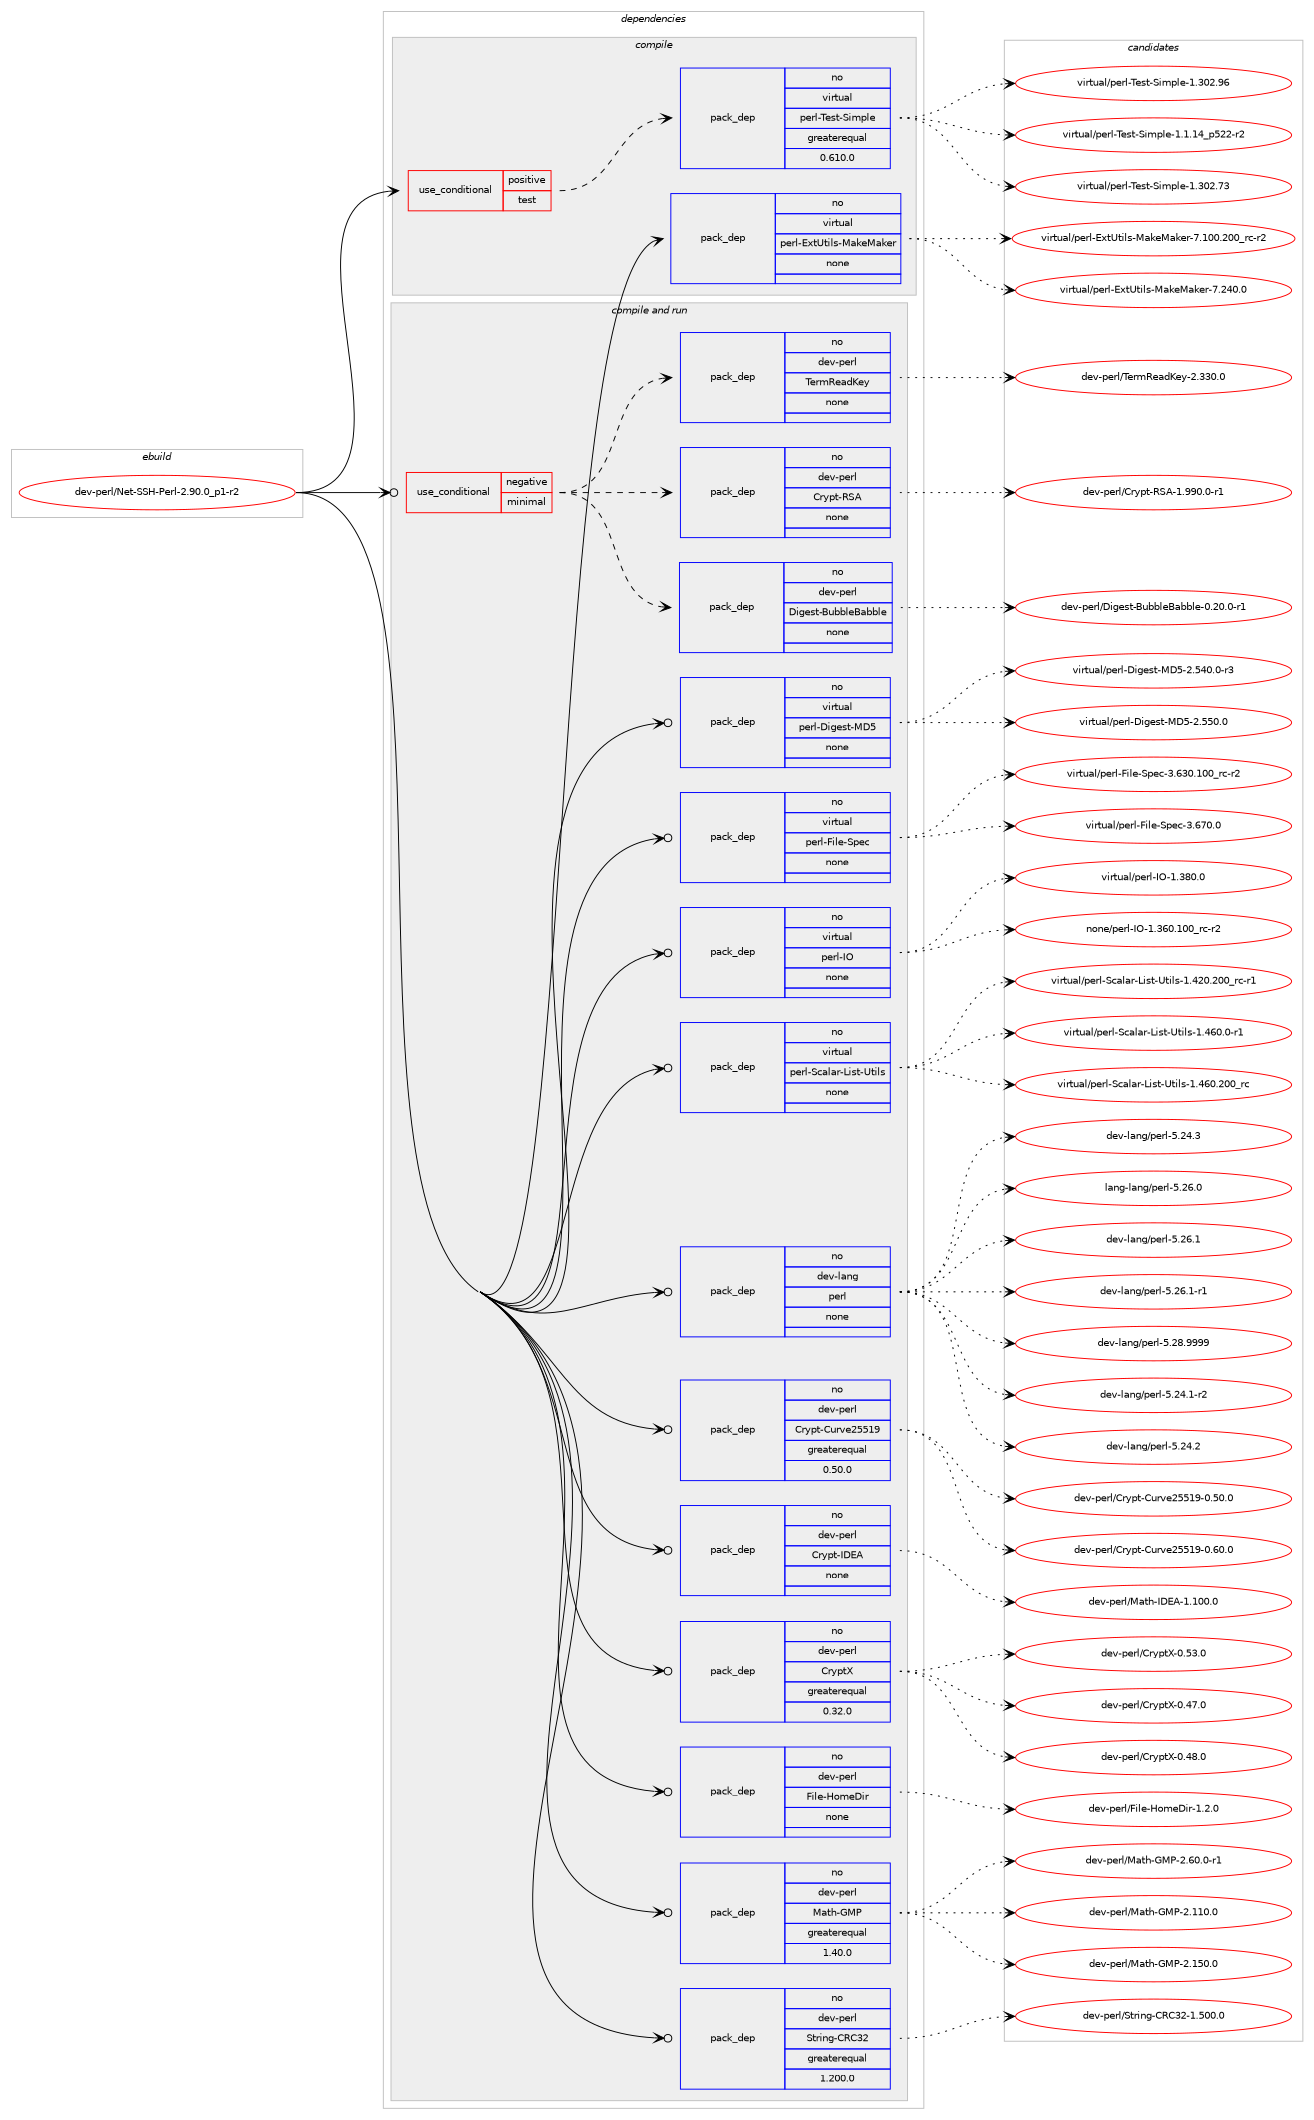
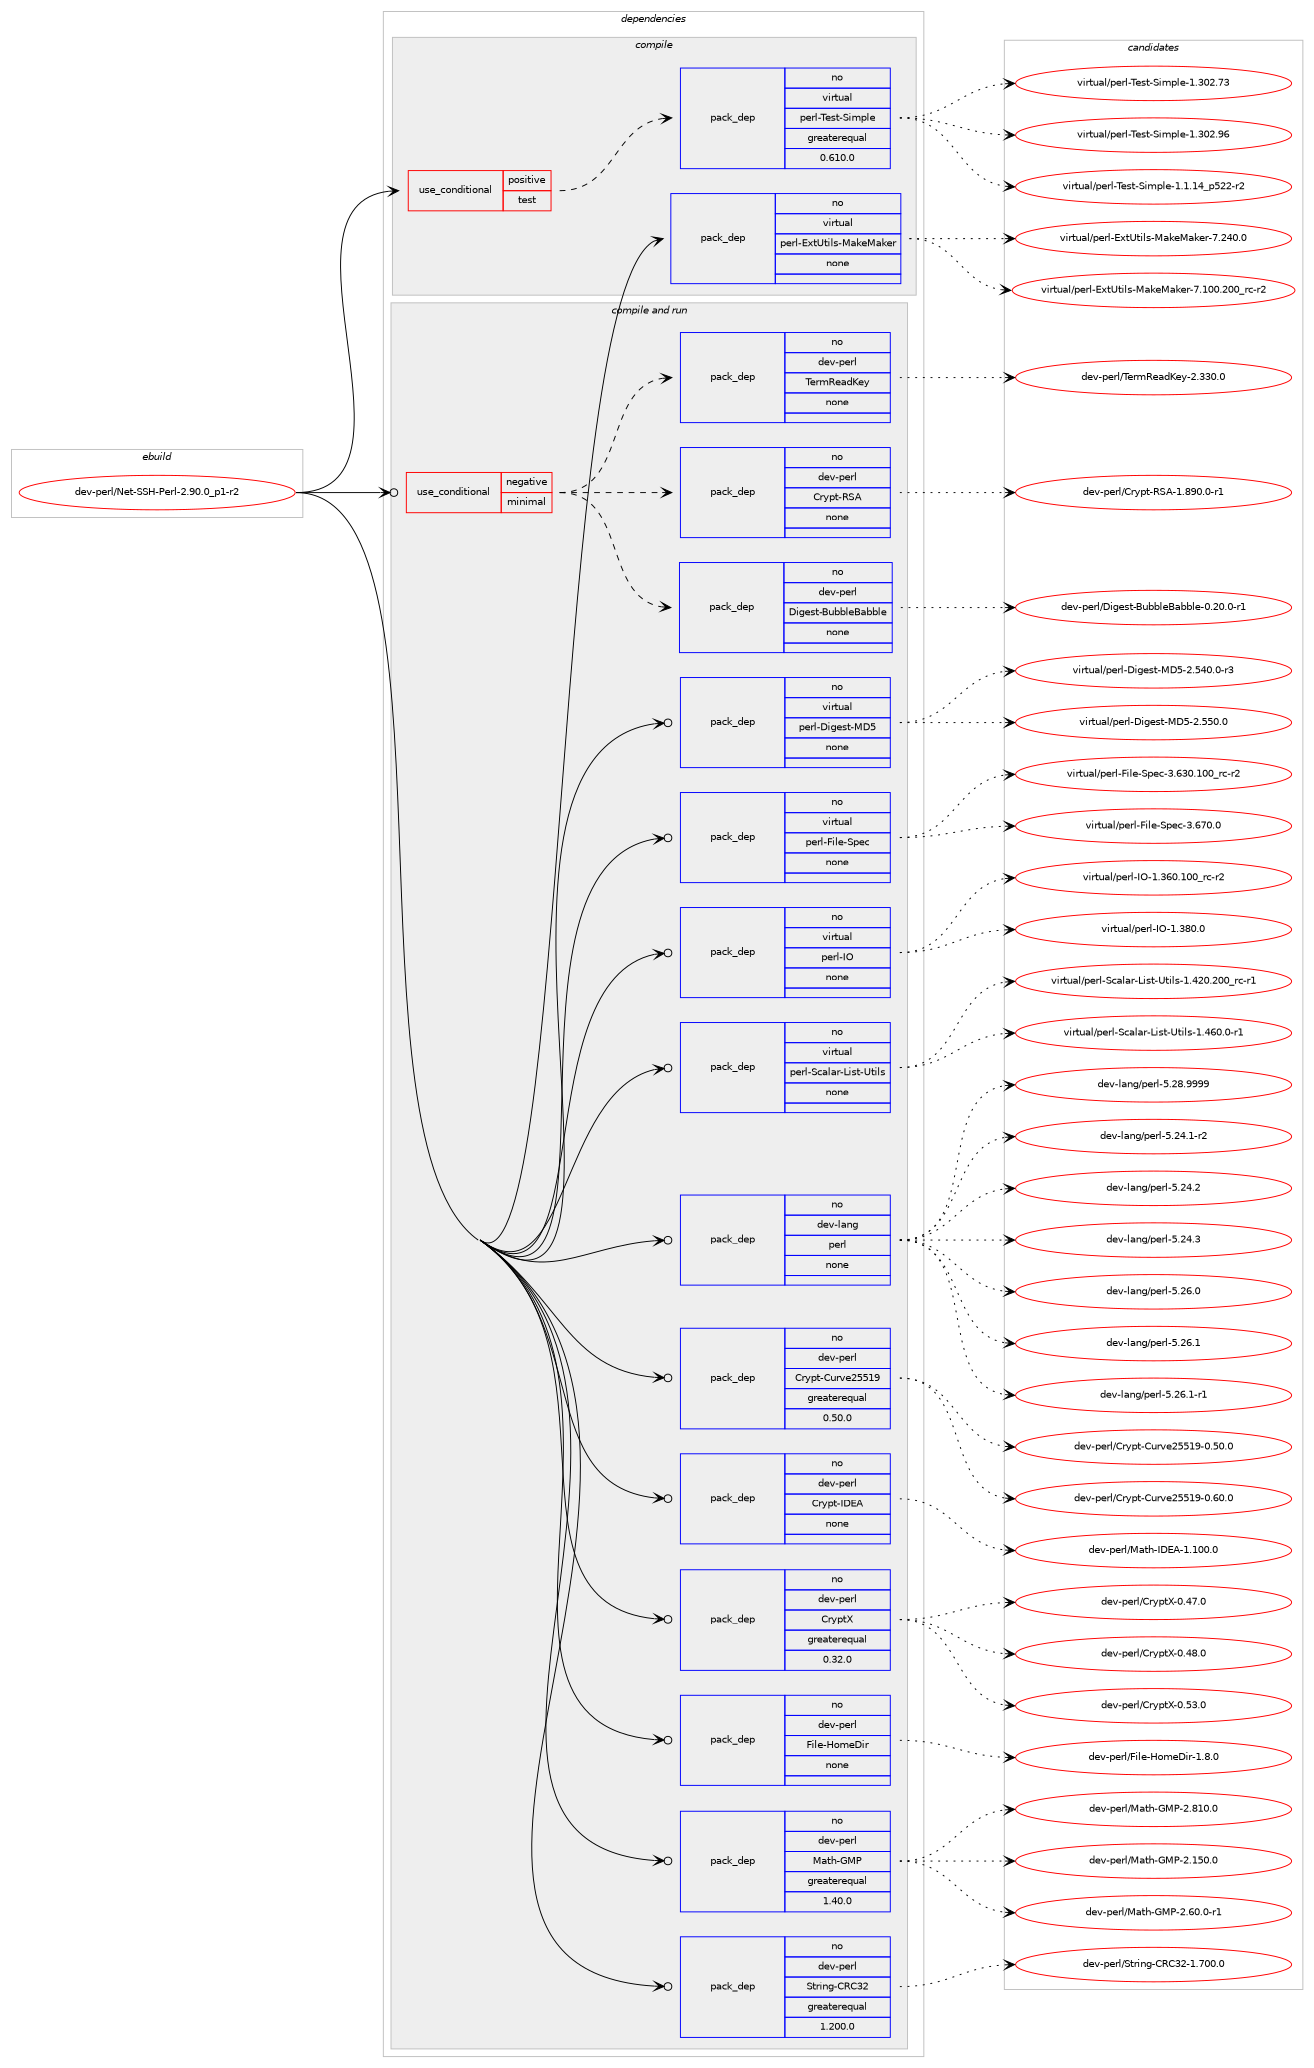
(1154, 493) -> (1154, 493)
(1154, 930) -> (1154, 878)
(1154, 1085) -> none
(1154, 1188) -> (1154, 1292)
(1154, 1809) -> (1154, 1758)
(1154, 1913) -> (1154, 1809)
(1154, 2016) -> (1154, 1965)
